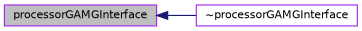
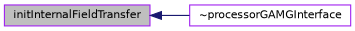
(81, 15) -> (77, 15)
